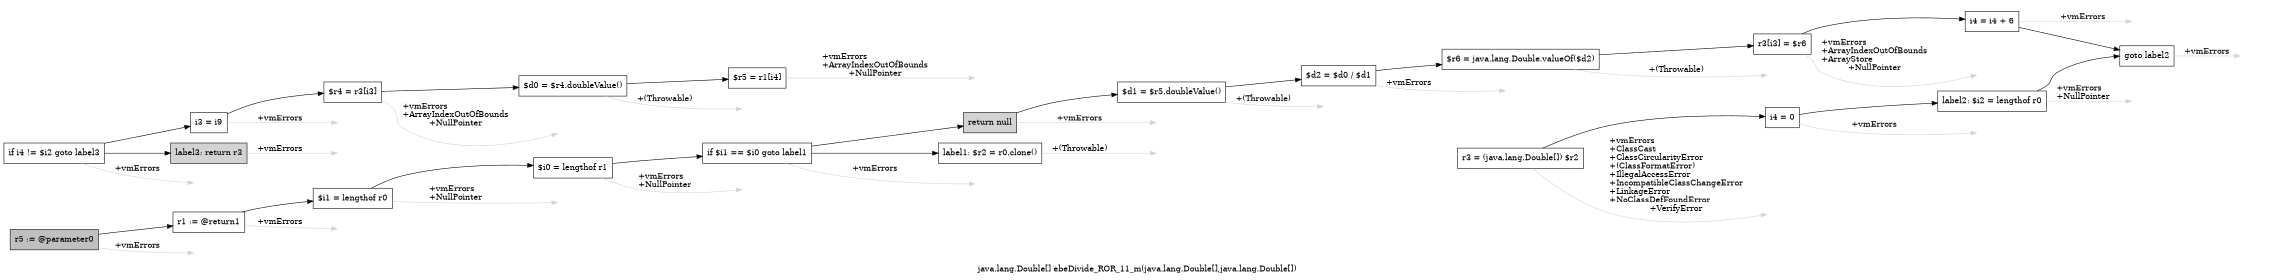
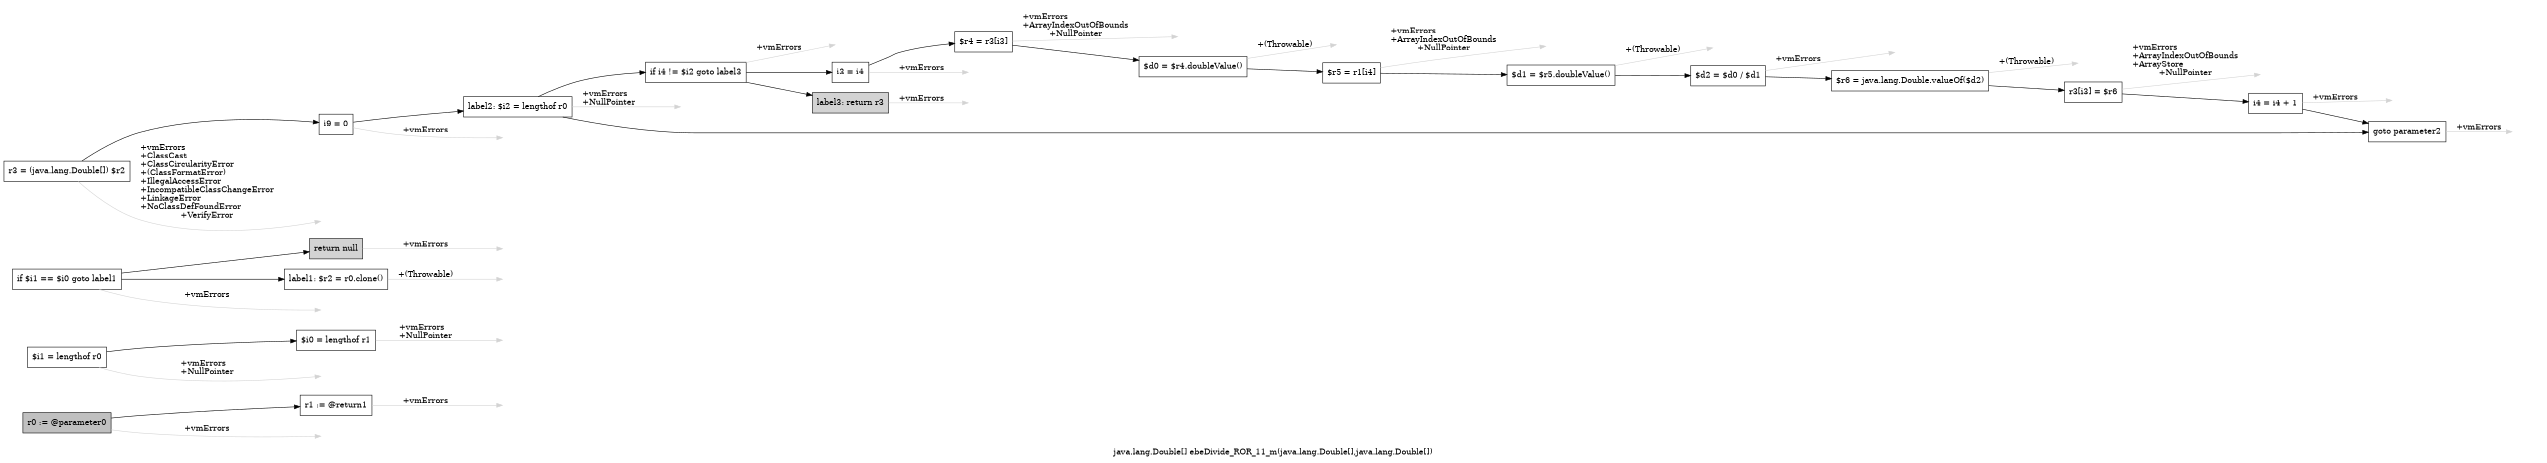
(1992, 21) -> (2276, 103)
(2147, 56) -> (2407, 132)
none -> (588, 79)
(1064, 101) -> (1441, 74)
(1782, 118) -> (336, 124)
(209, 123) -> (850, 72)
(655, 160) -> none
(275, 206) -> none
(54, 240) -> (67, 423)
